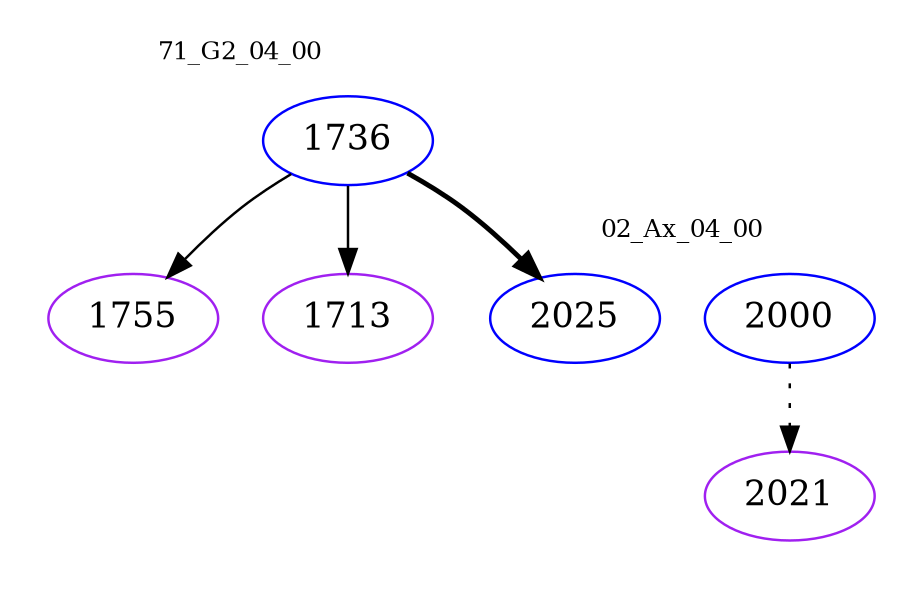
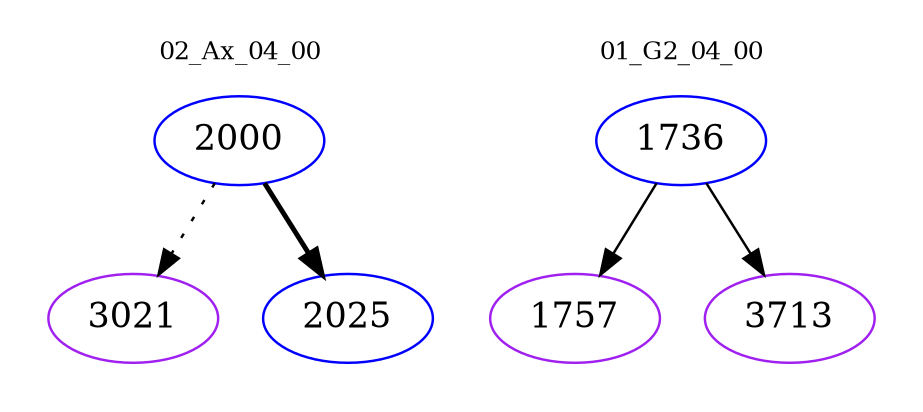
(241, 53) -> (682, 53)
(487, 228) -> (287, 218)
(133, 318) -> (575, 318)
(348, 318) -> (790, 318)
(790, 496) -> (133, 318)
